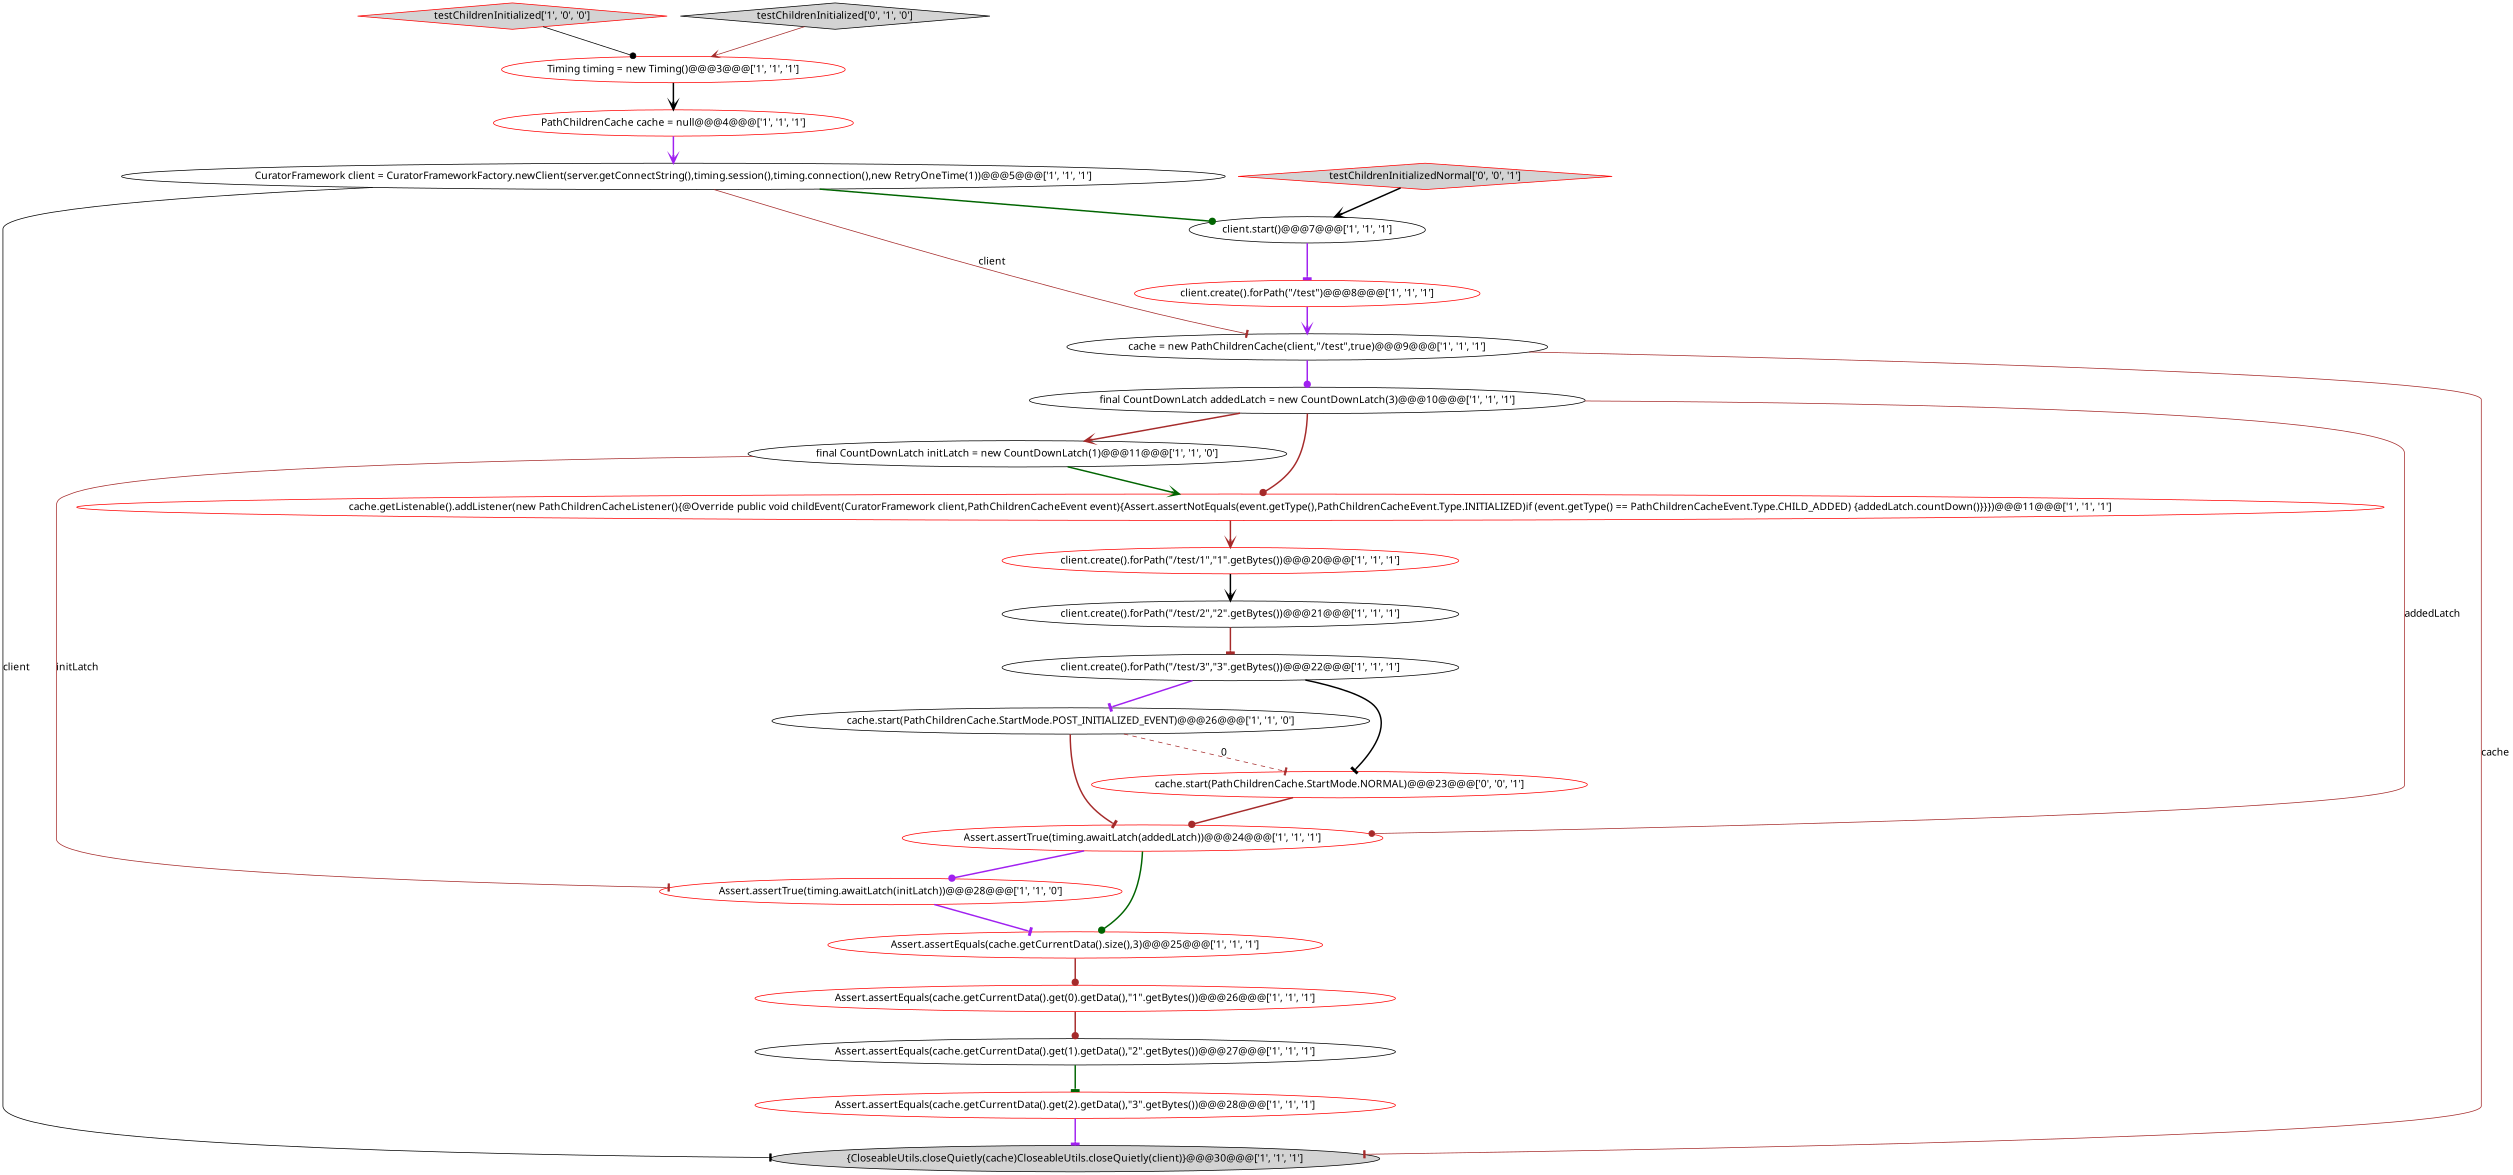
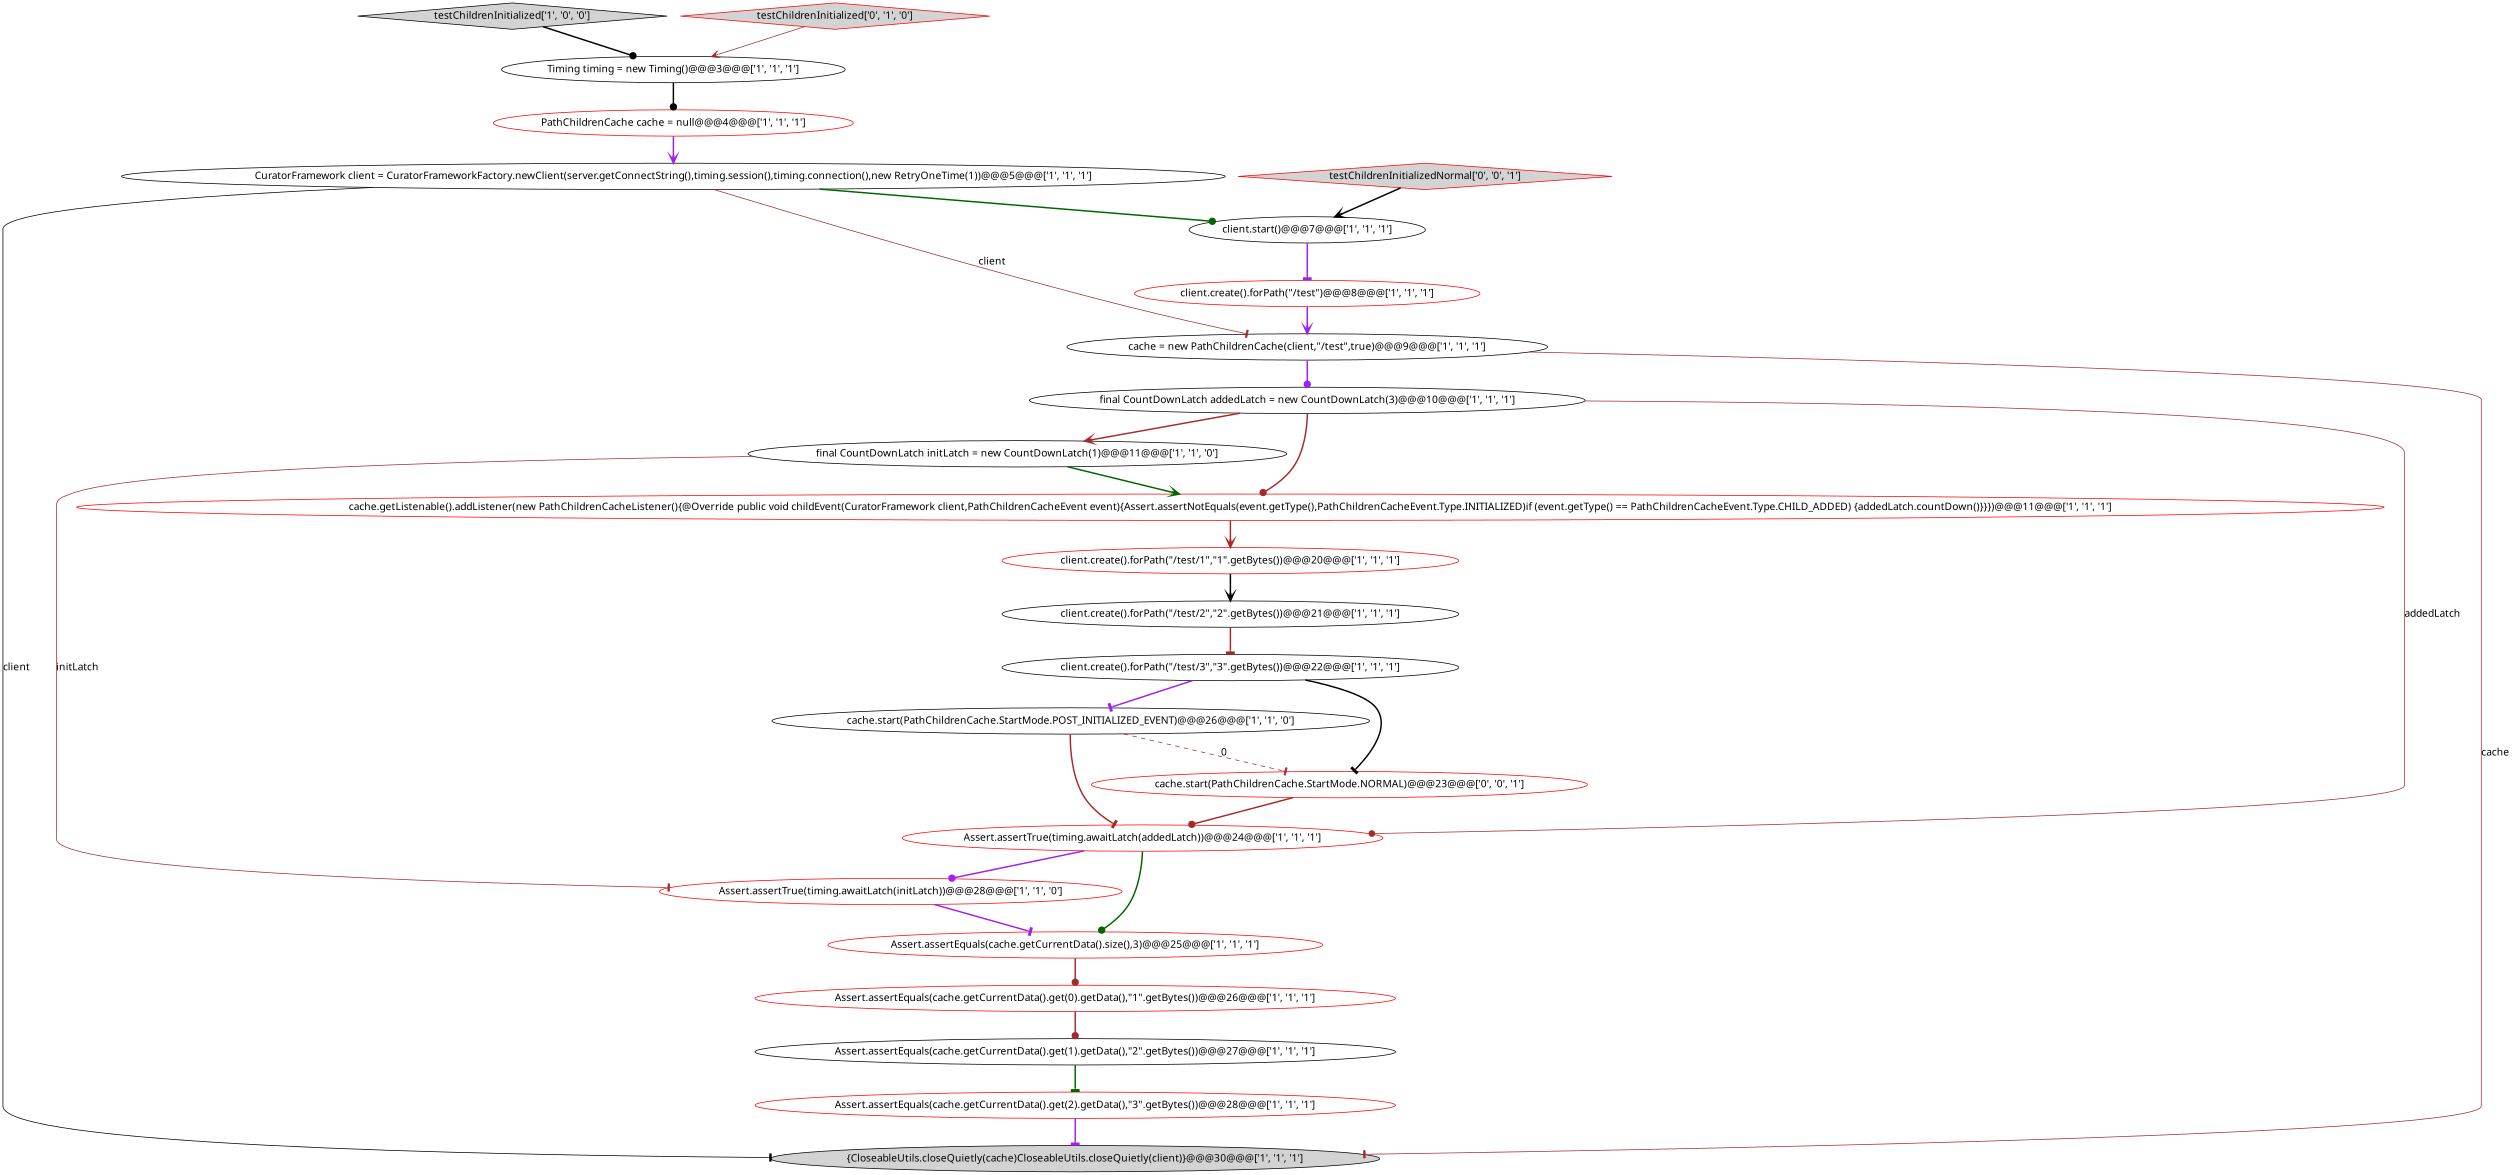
(512, 16) -> (512, 16)
(835, 16) -> (835, 16)
(587, 41) -> (587, 41)
(673, 70) -> (673, 70)
(673, 93) -> (673, 93)
